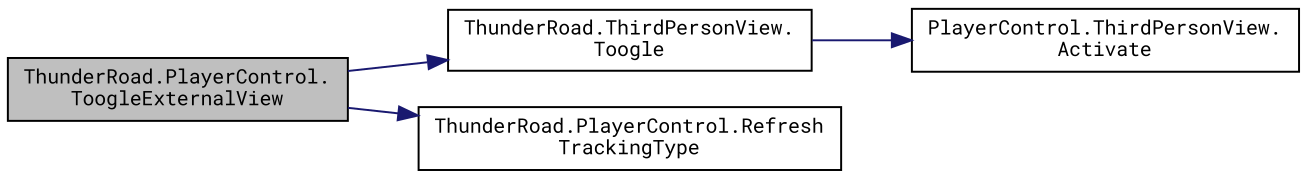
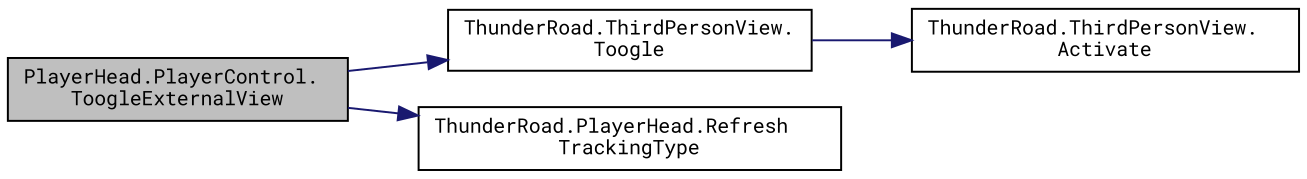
(1105, 40) -> (1105, 40)
(178, 89) -> (178, 89)
(630, 139) -> (630, 139)
